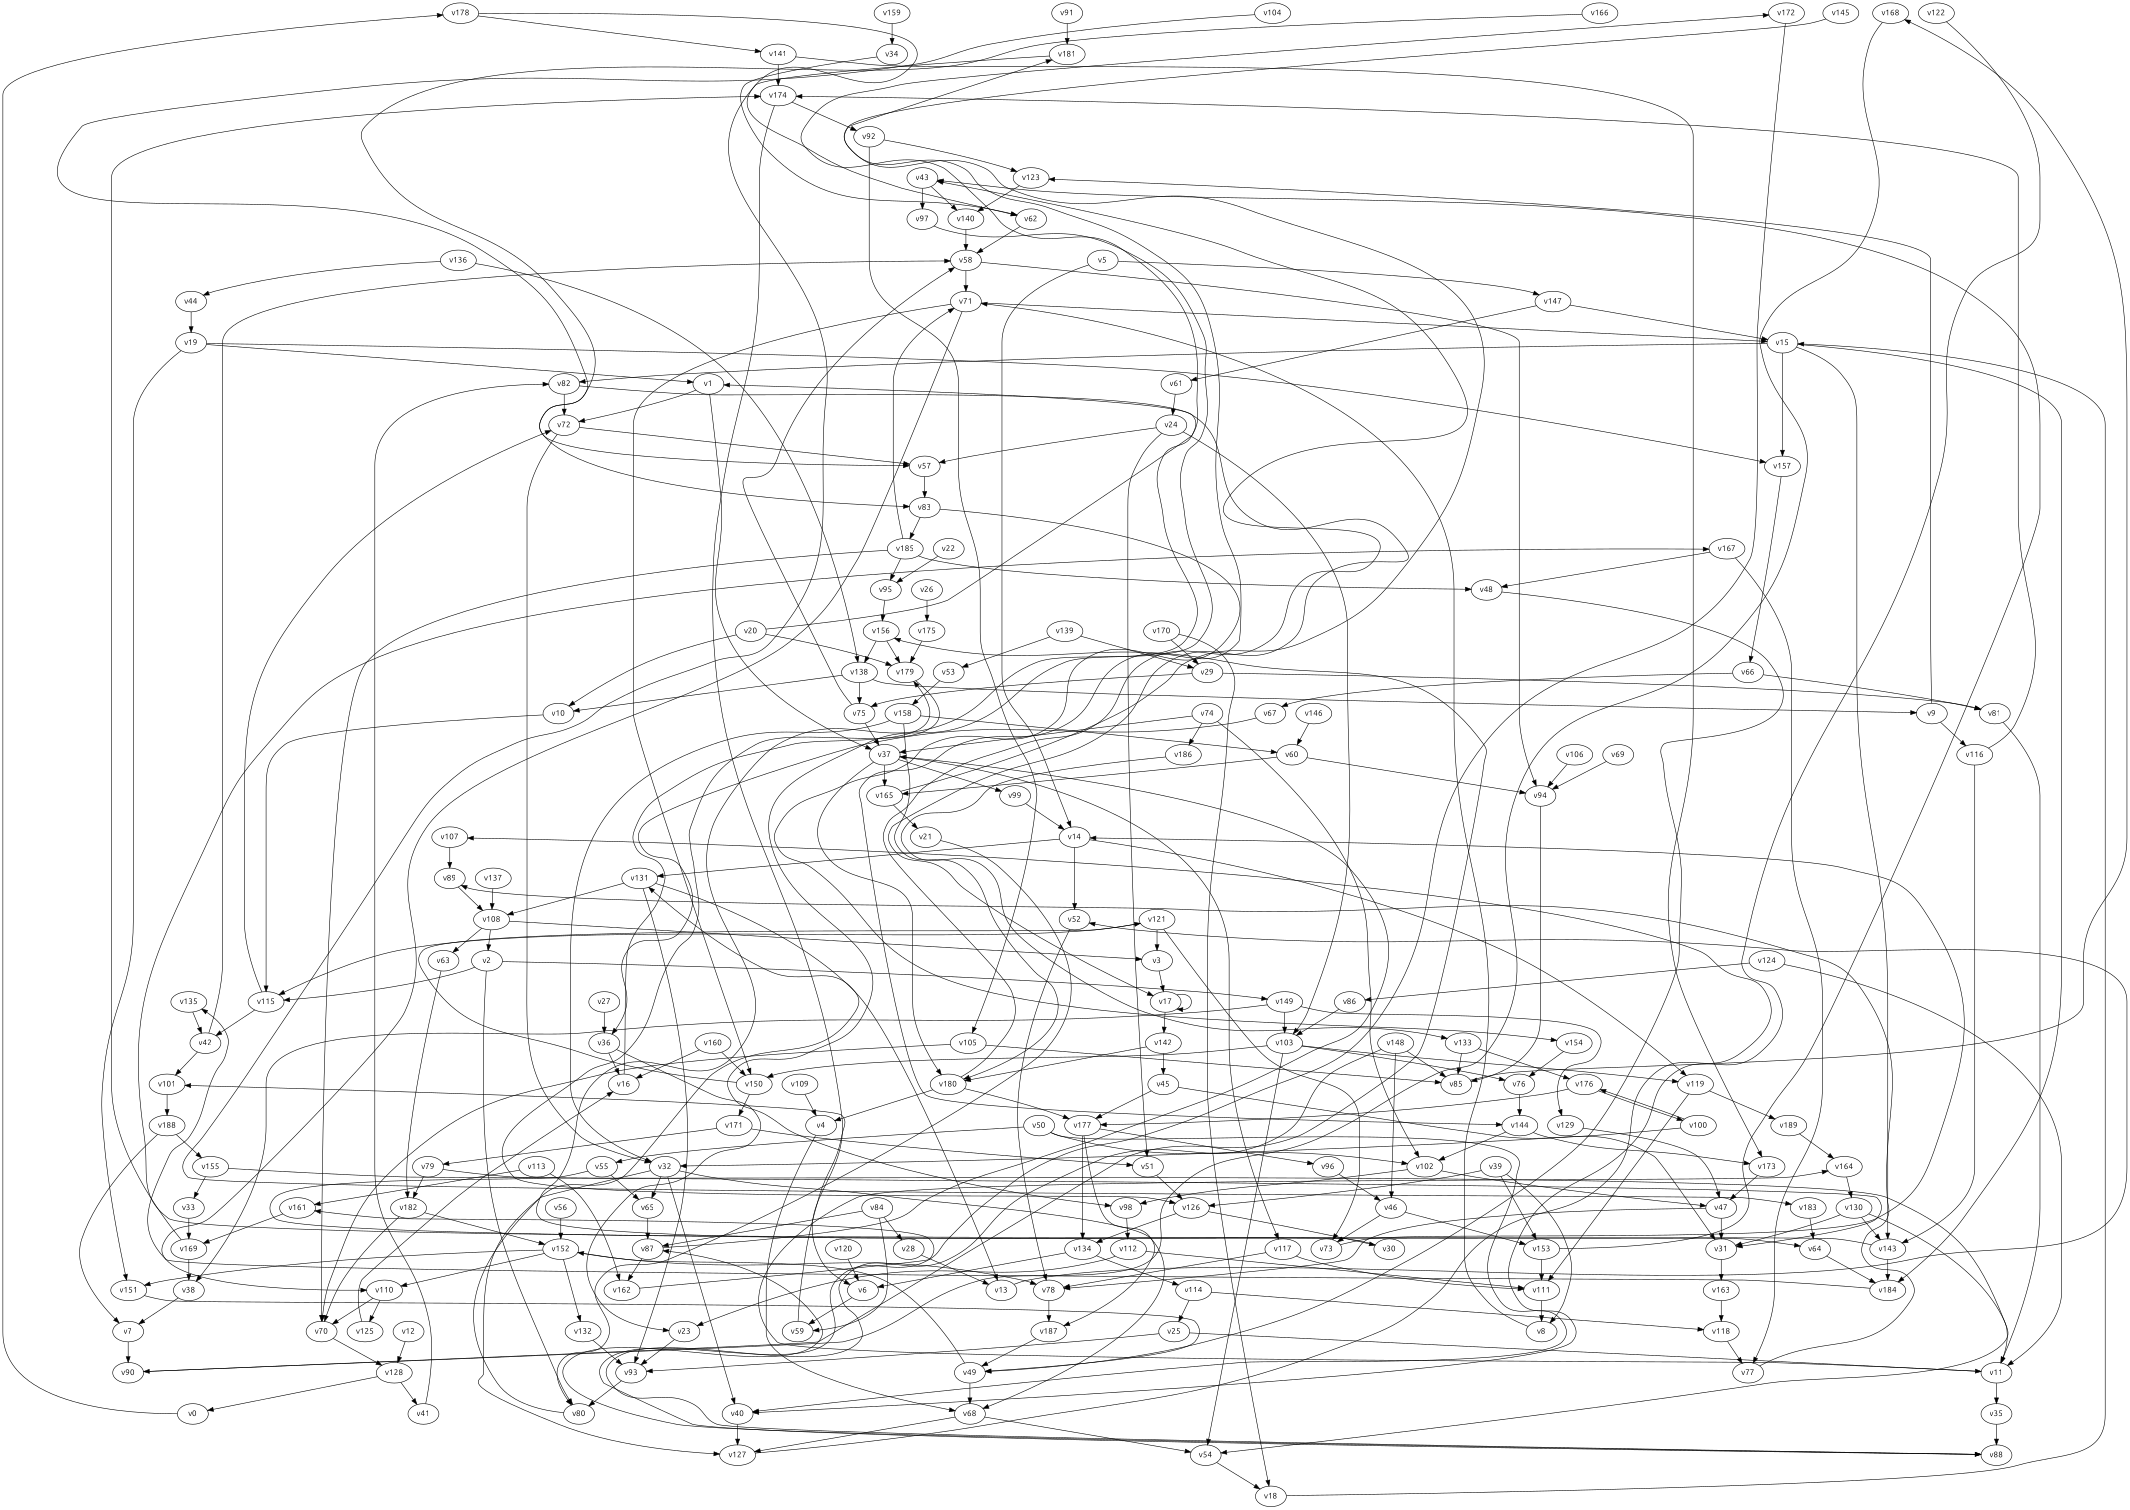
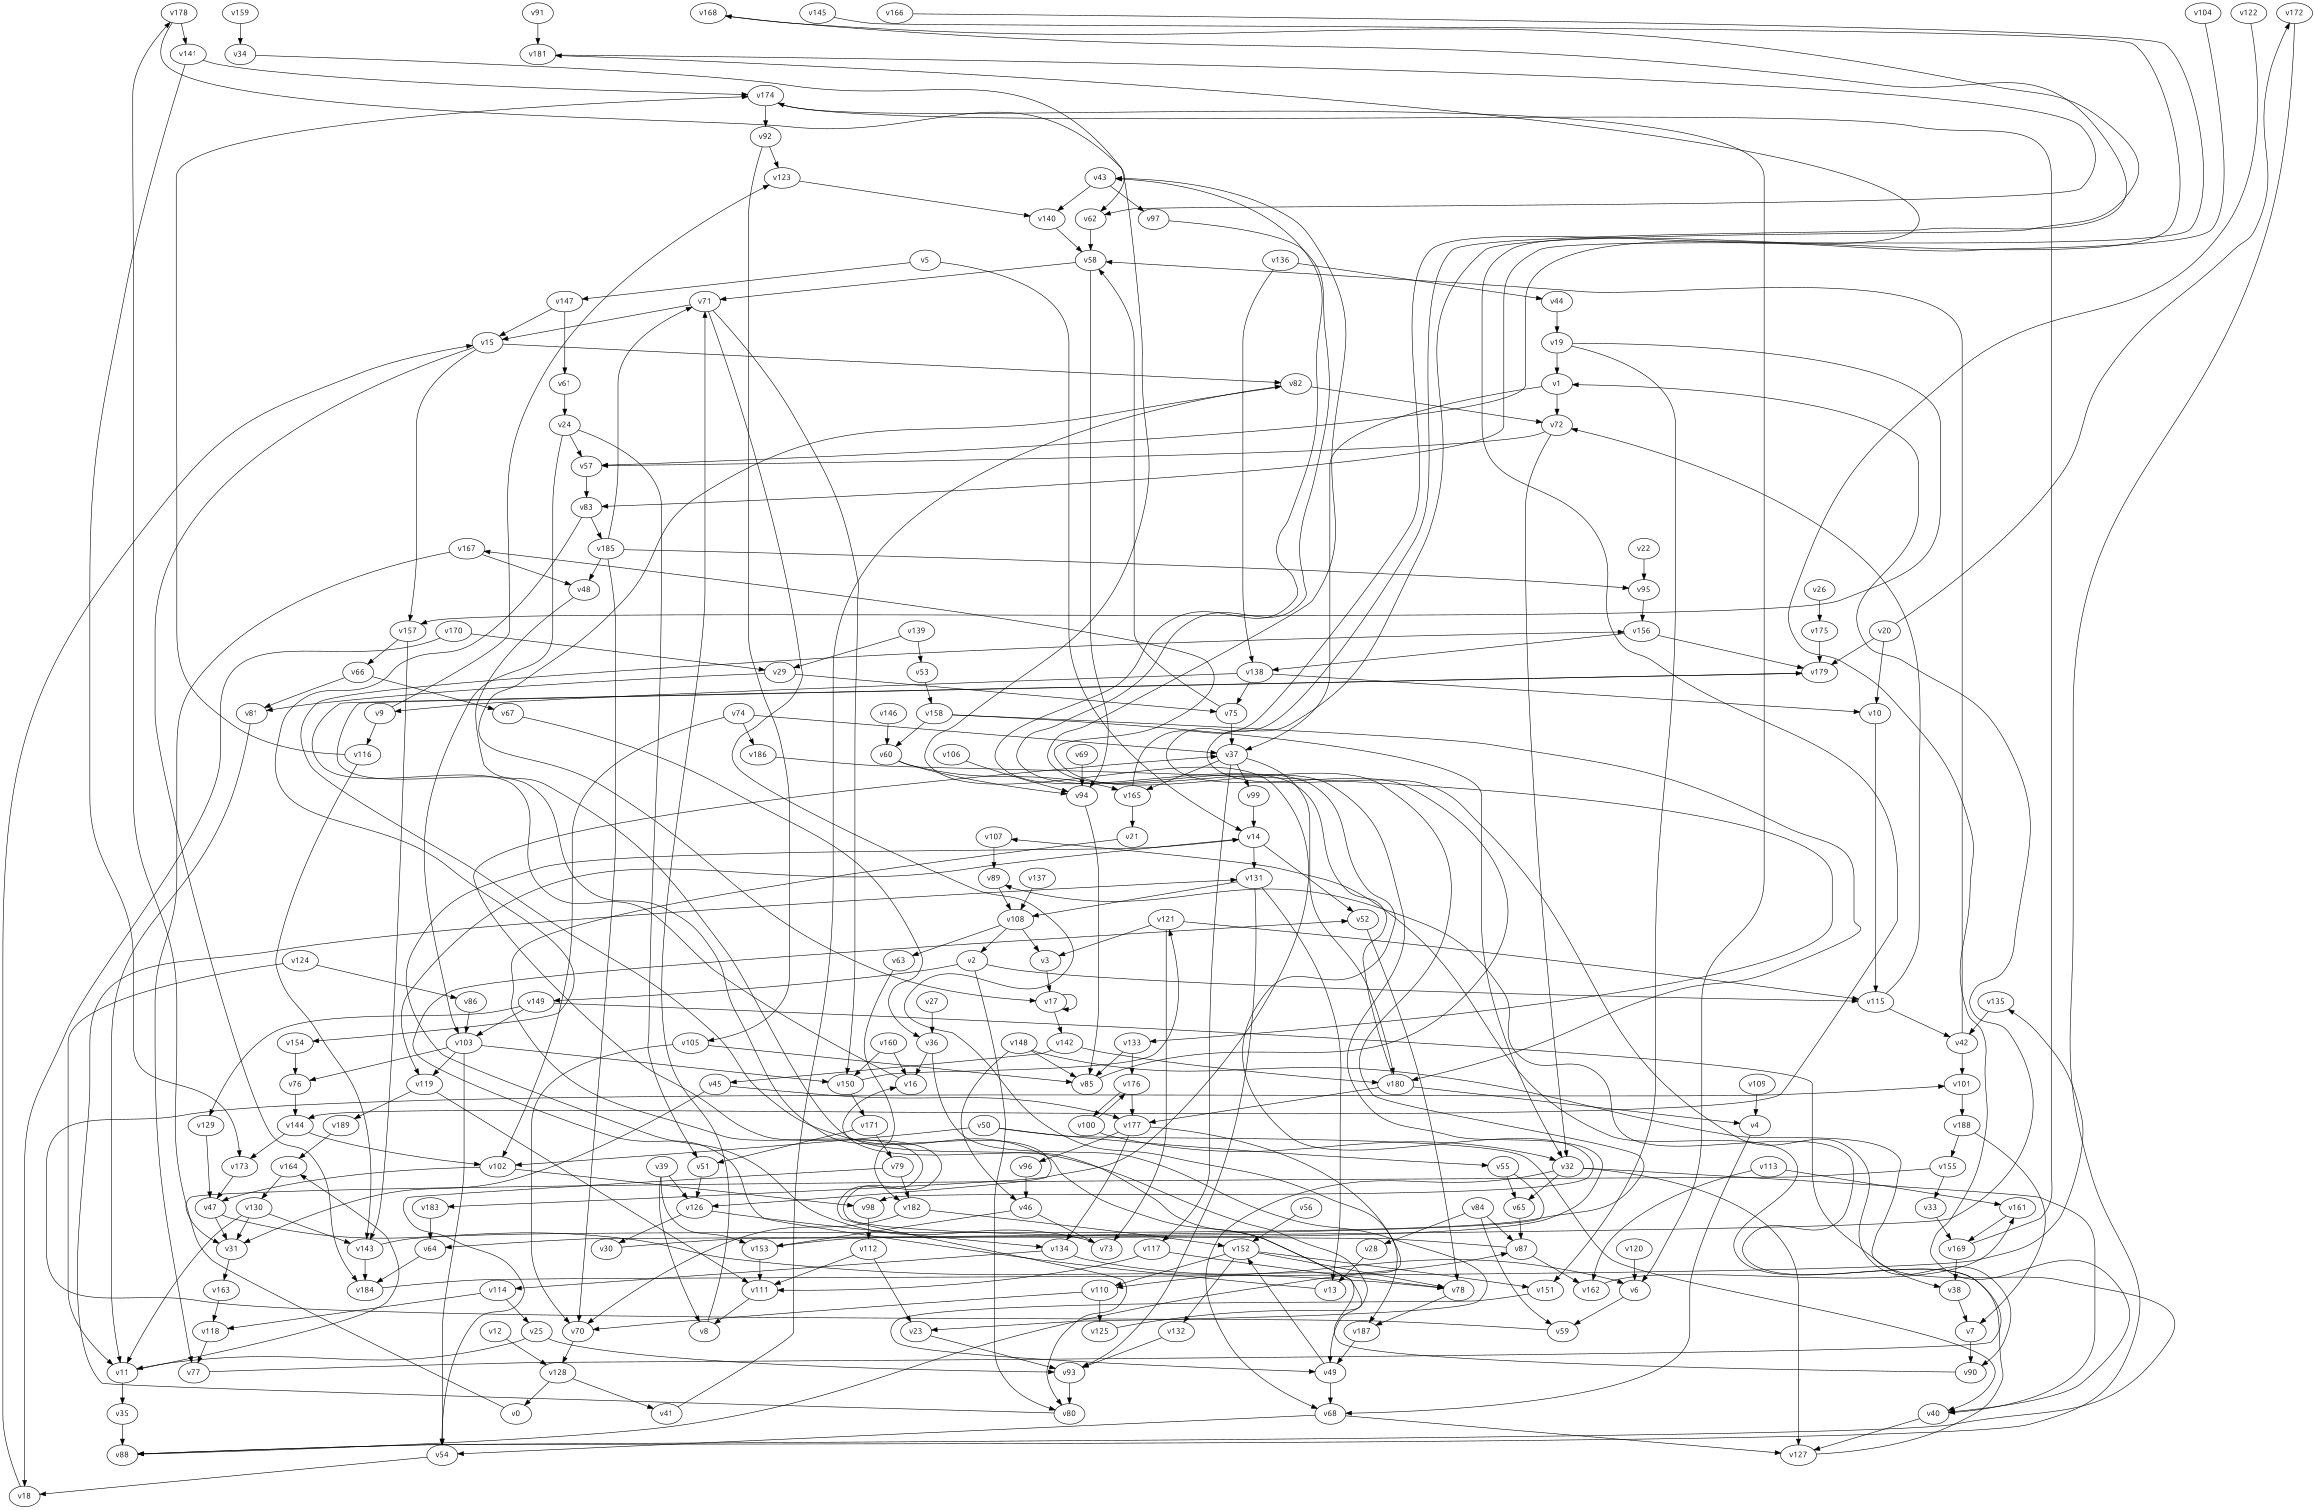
(1863, 776) -> (398, 924)
